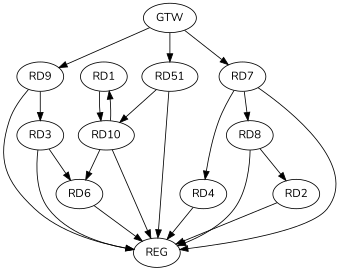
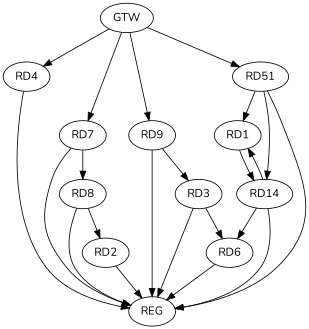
none -> (251, 102)
(216, 129) -> (80, 46)
(106, 135) -> (265, 194)
